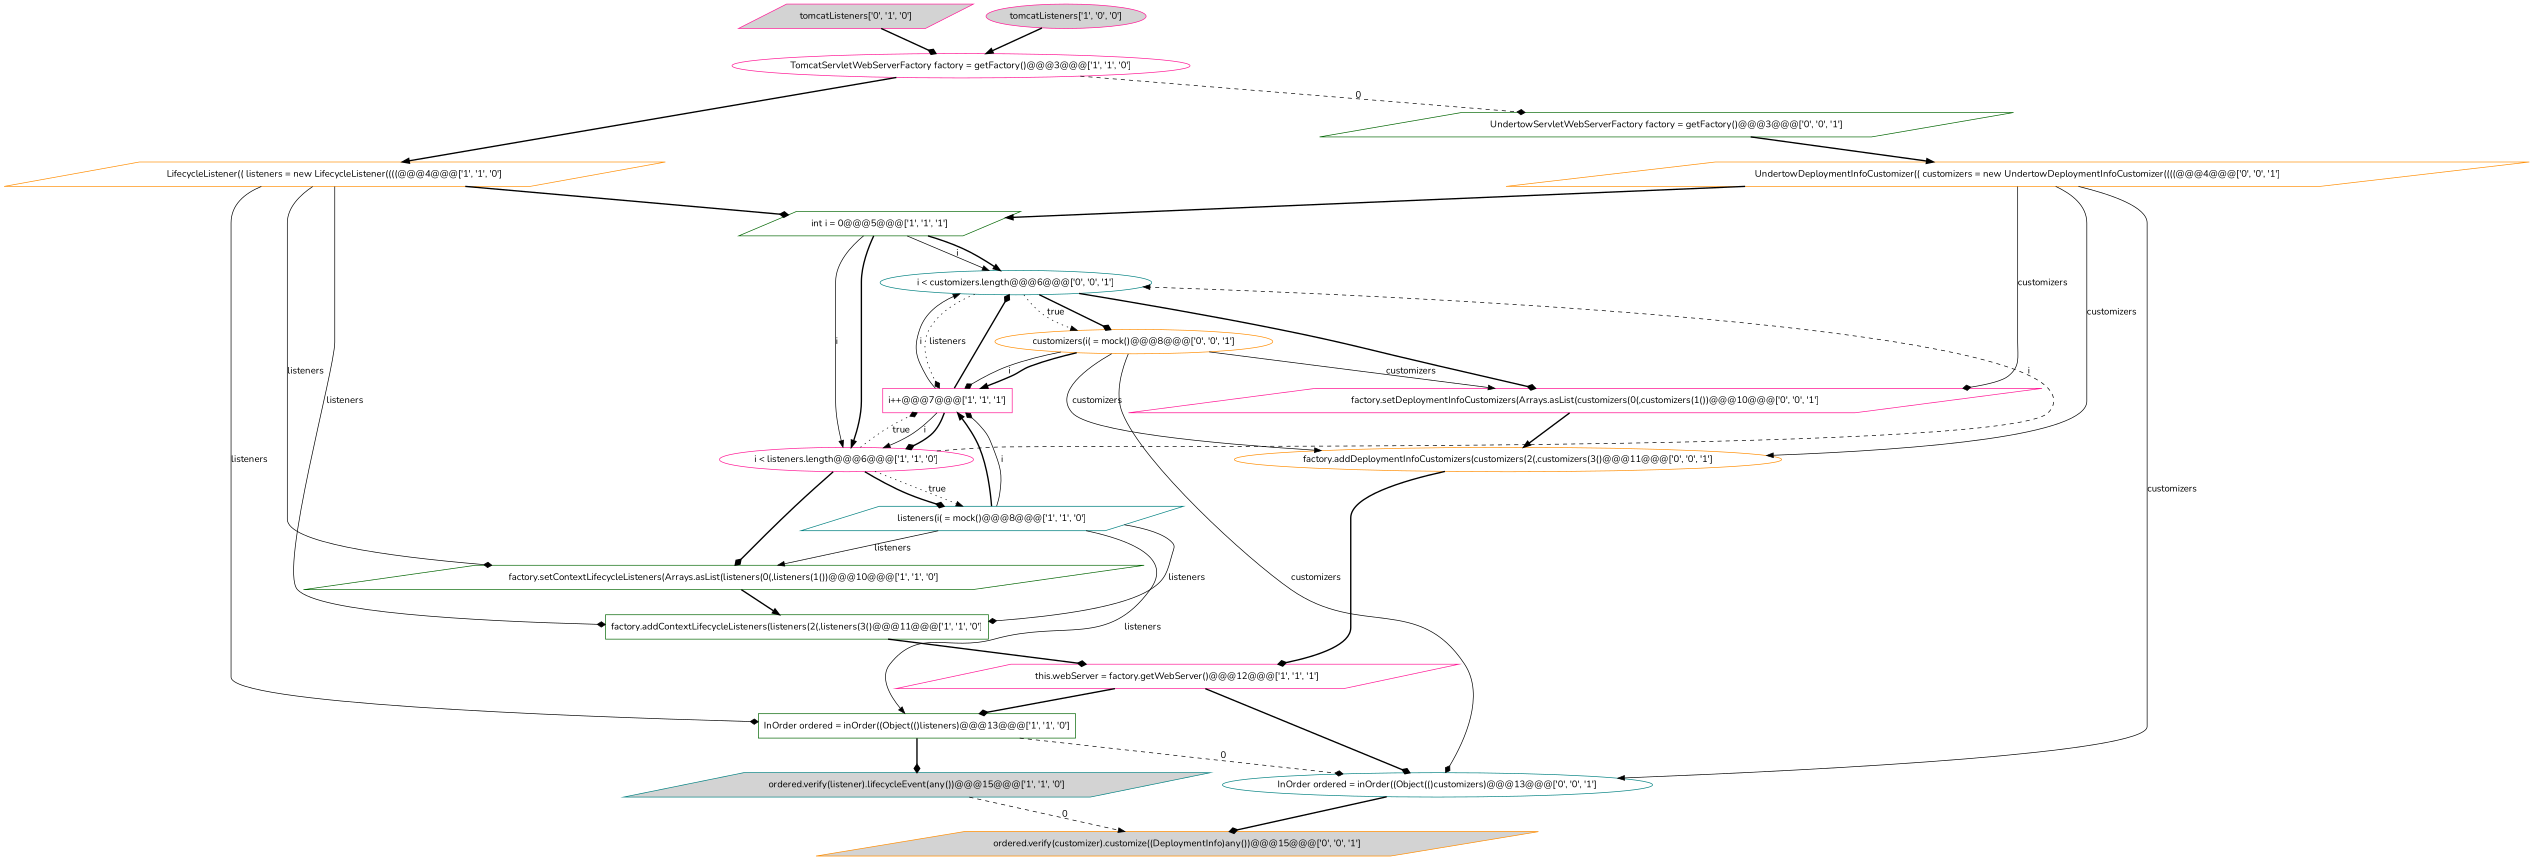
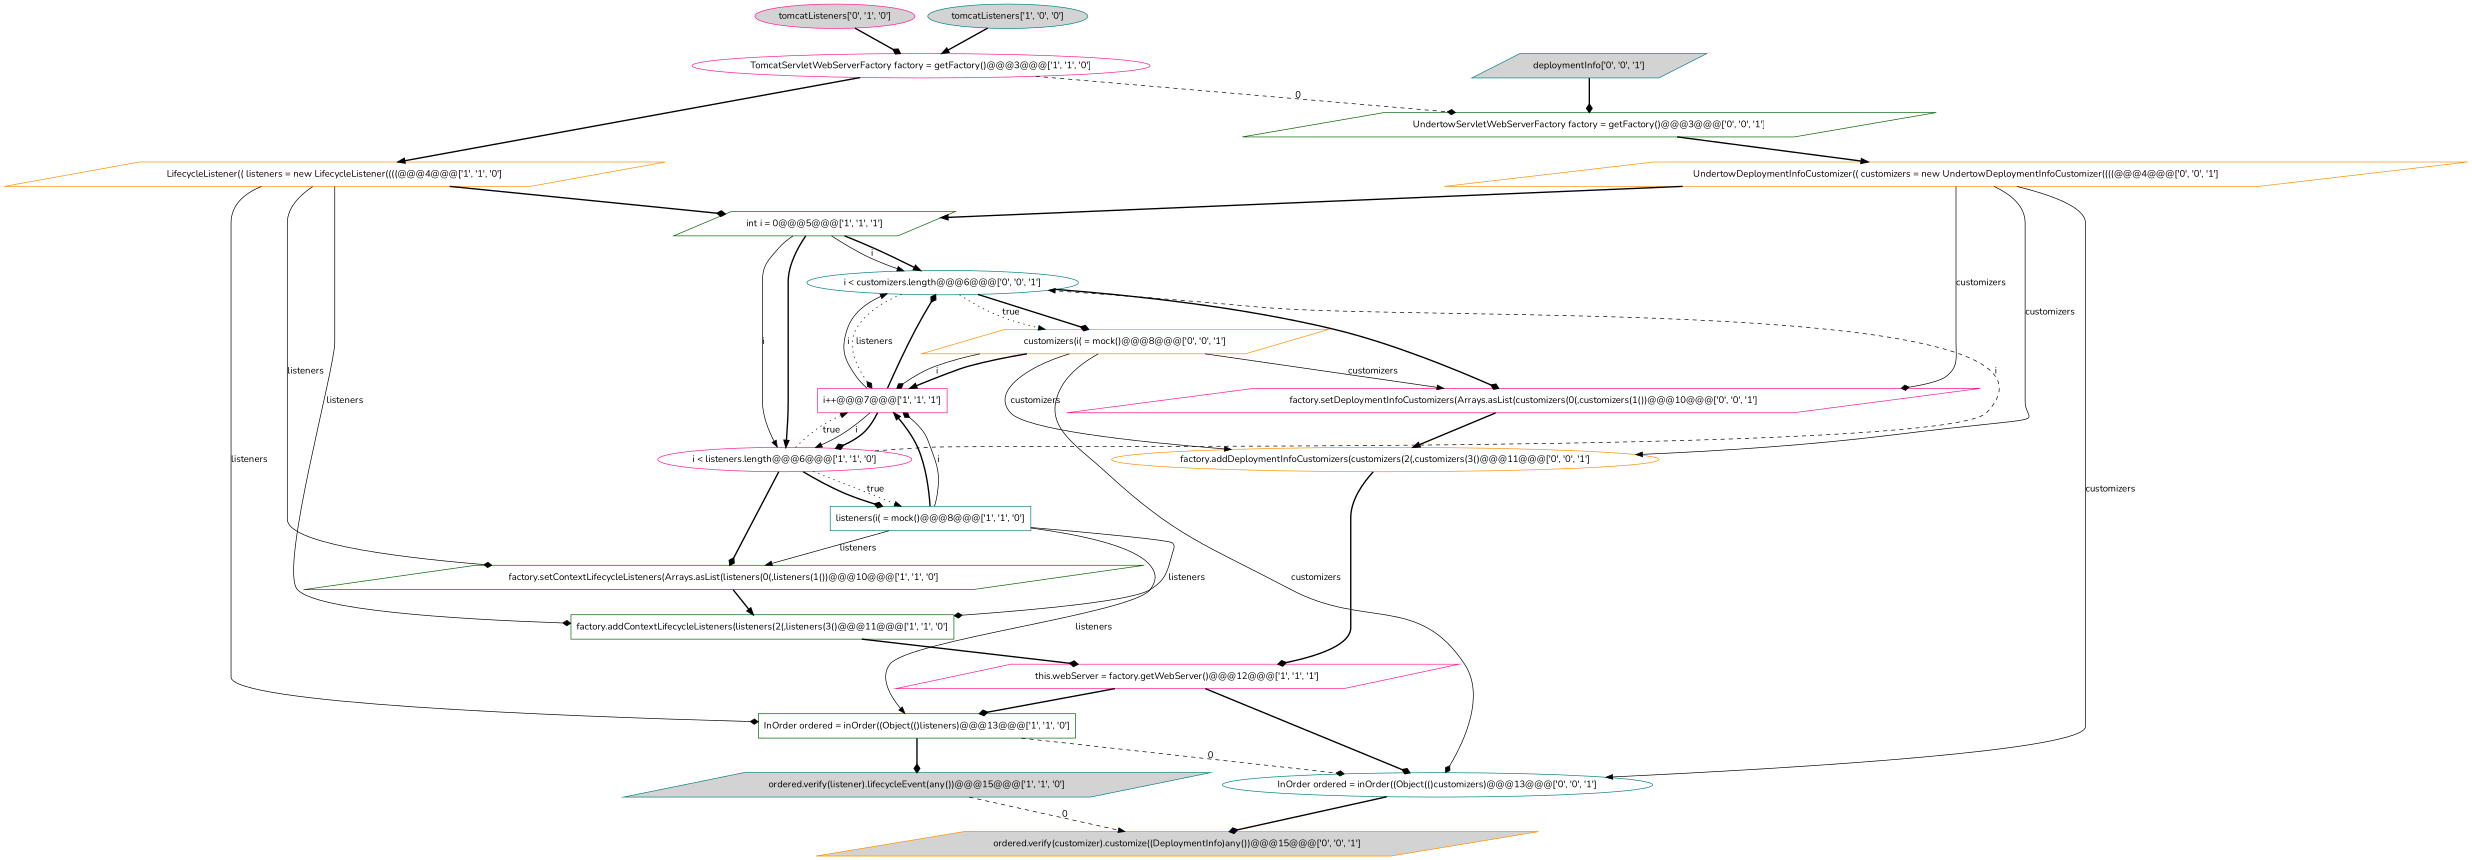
(856, 16) -> (835, 16)
(1066, 16) -> (1008, 16)
none -> (1589, 66)
(1134, 342) -> (1125, 342)
(884, 430) -> (817, 429)
(992, 518) -> (931, 518)
